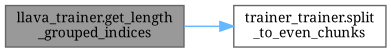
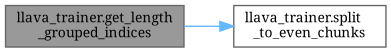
(310, 26) -> (310, 26)
